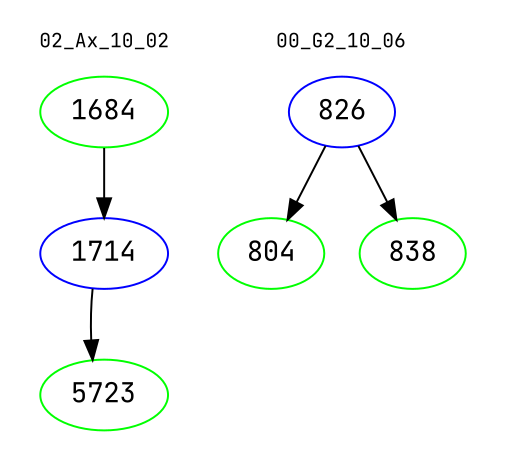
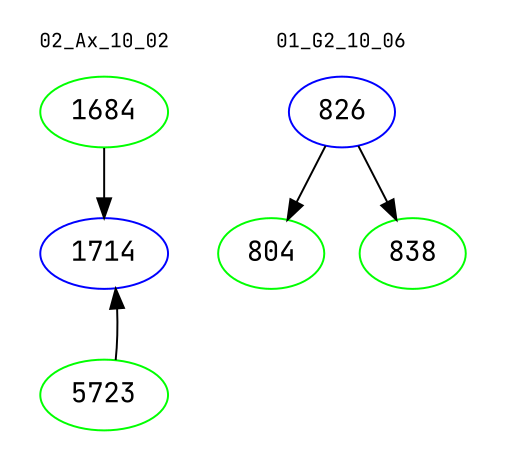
(342, 42) -> (342, 42)
(91, 314) -> (117, 334)
